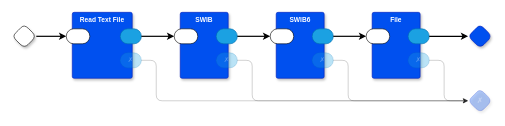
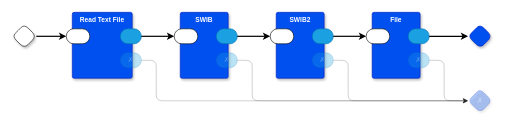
(300, 20) -> (300, 20)
